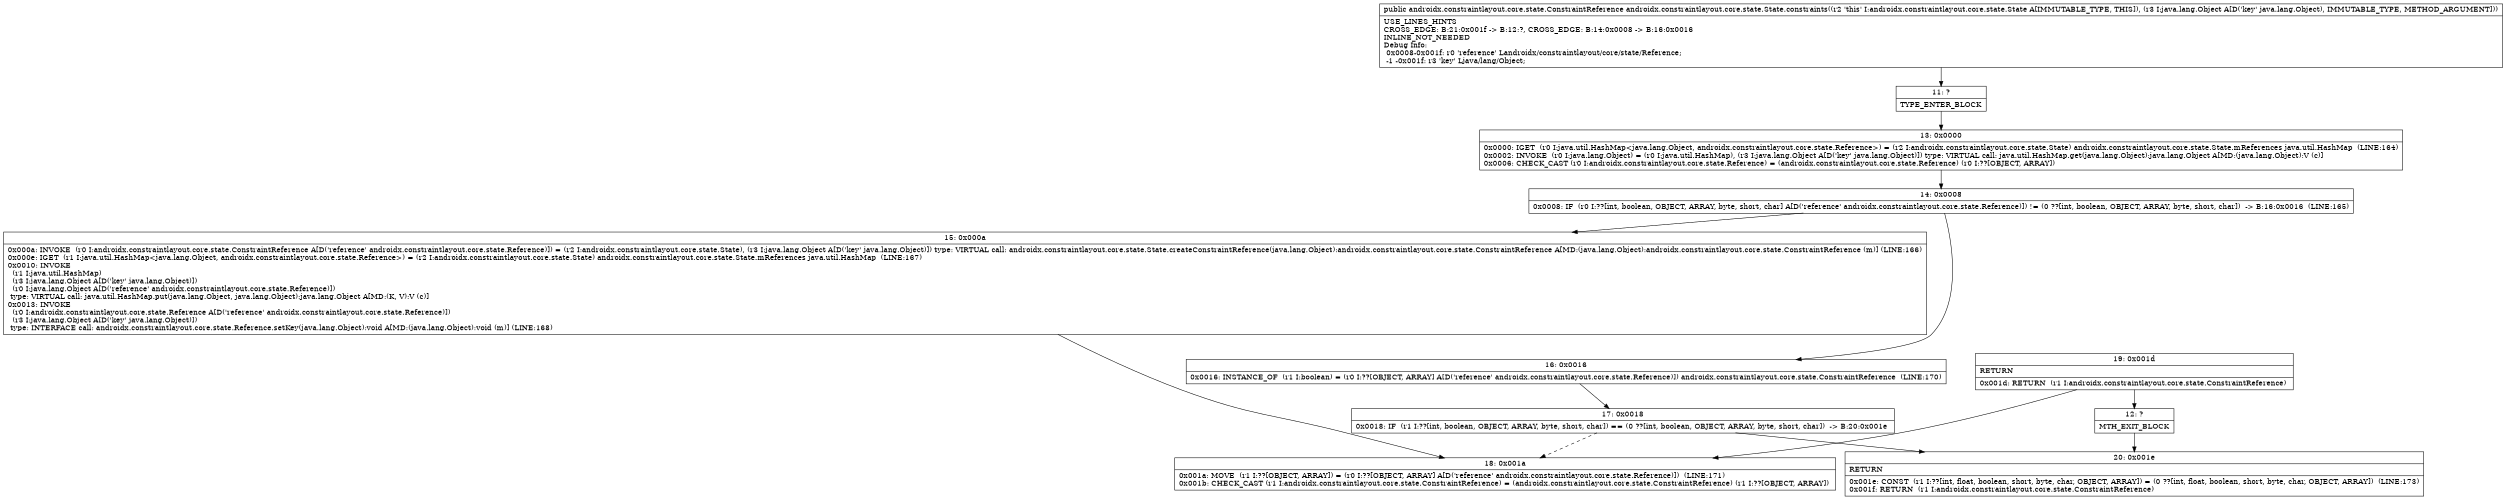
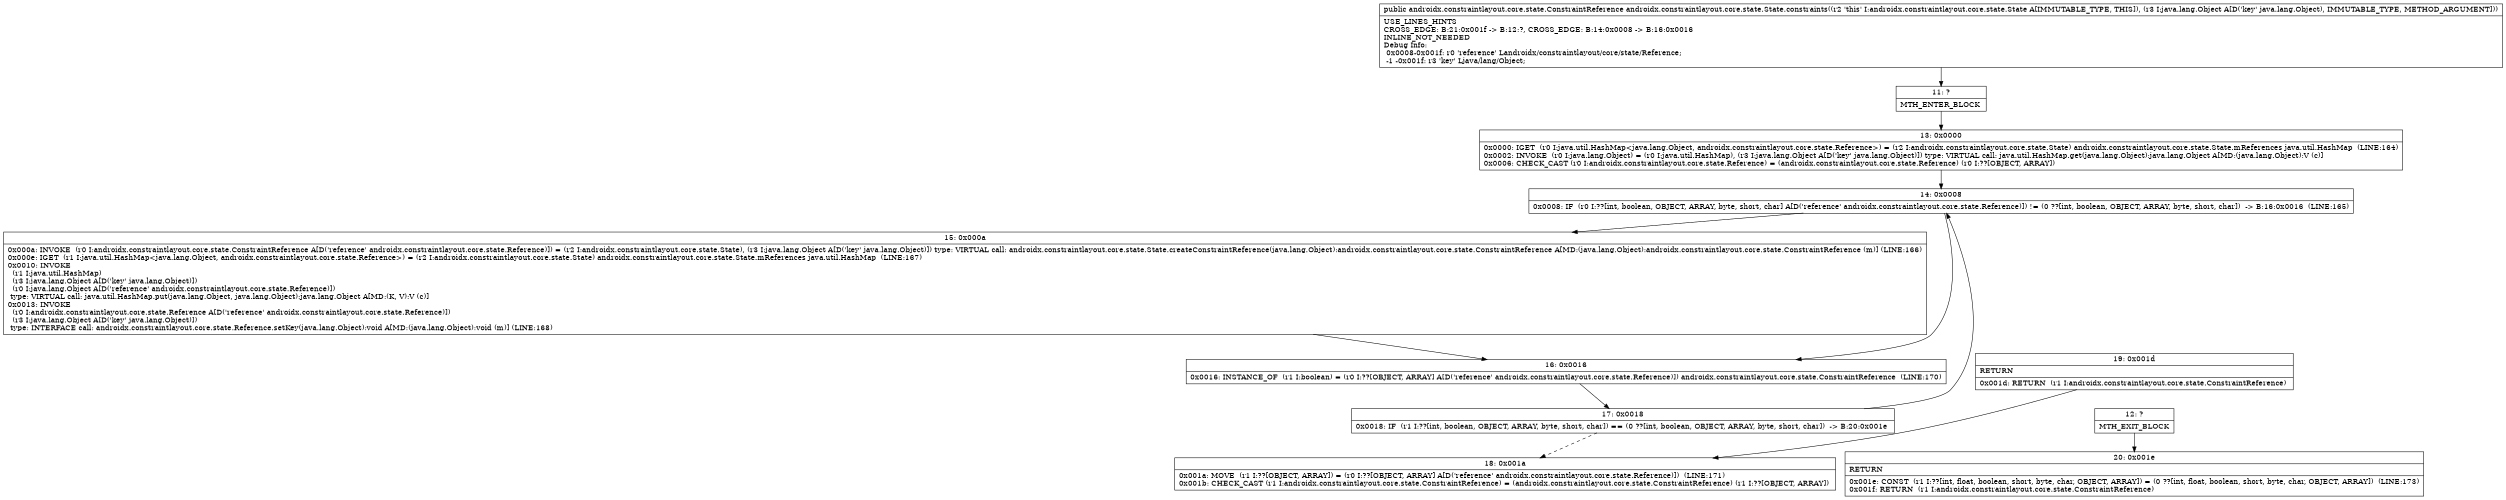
(1941, 105) -> (1940, 105)
(2134, 397) -> none
(1244, 410) -> (1398, 347)
(1823, 442) -> (1970, 349)
